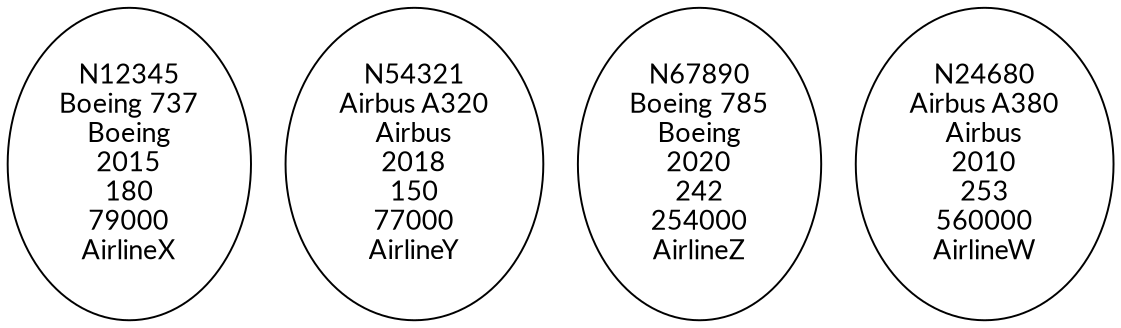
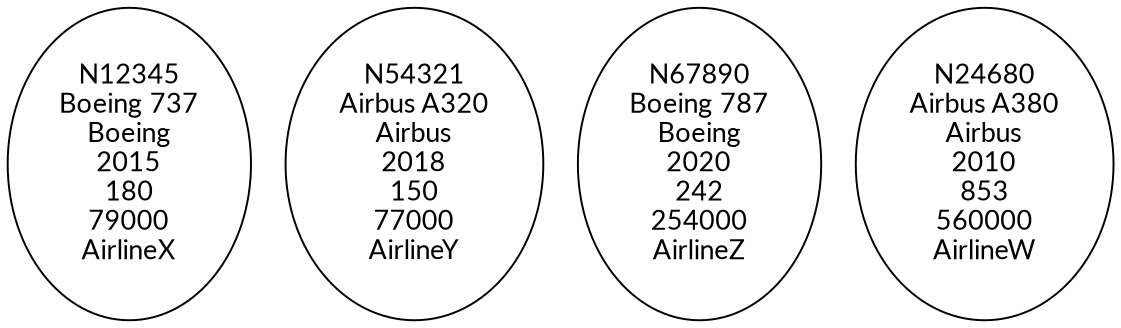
(700, 164) -> (700, 164)
(985, 164) -> (985, 164)
